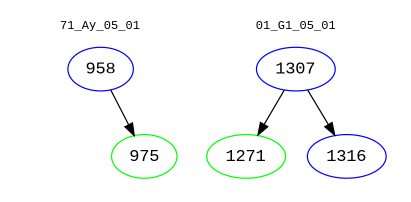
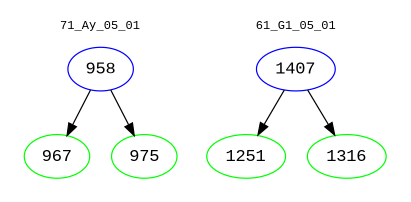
(296, 26) -> (296, 26)
(296, 69) -> (296, 69)
none -> (57, 156)
(246, 156) -> (246, 156)
(347, 156) -> (347, 156)
